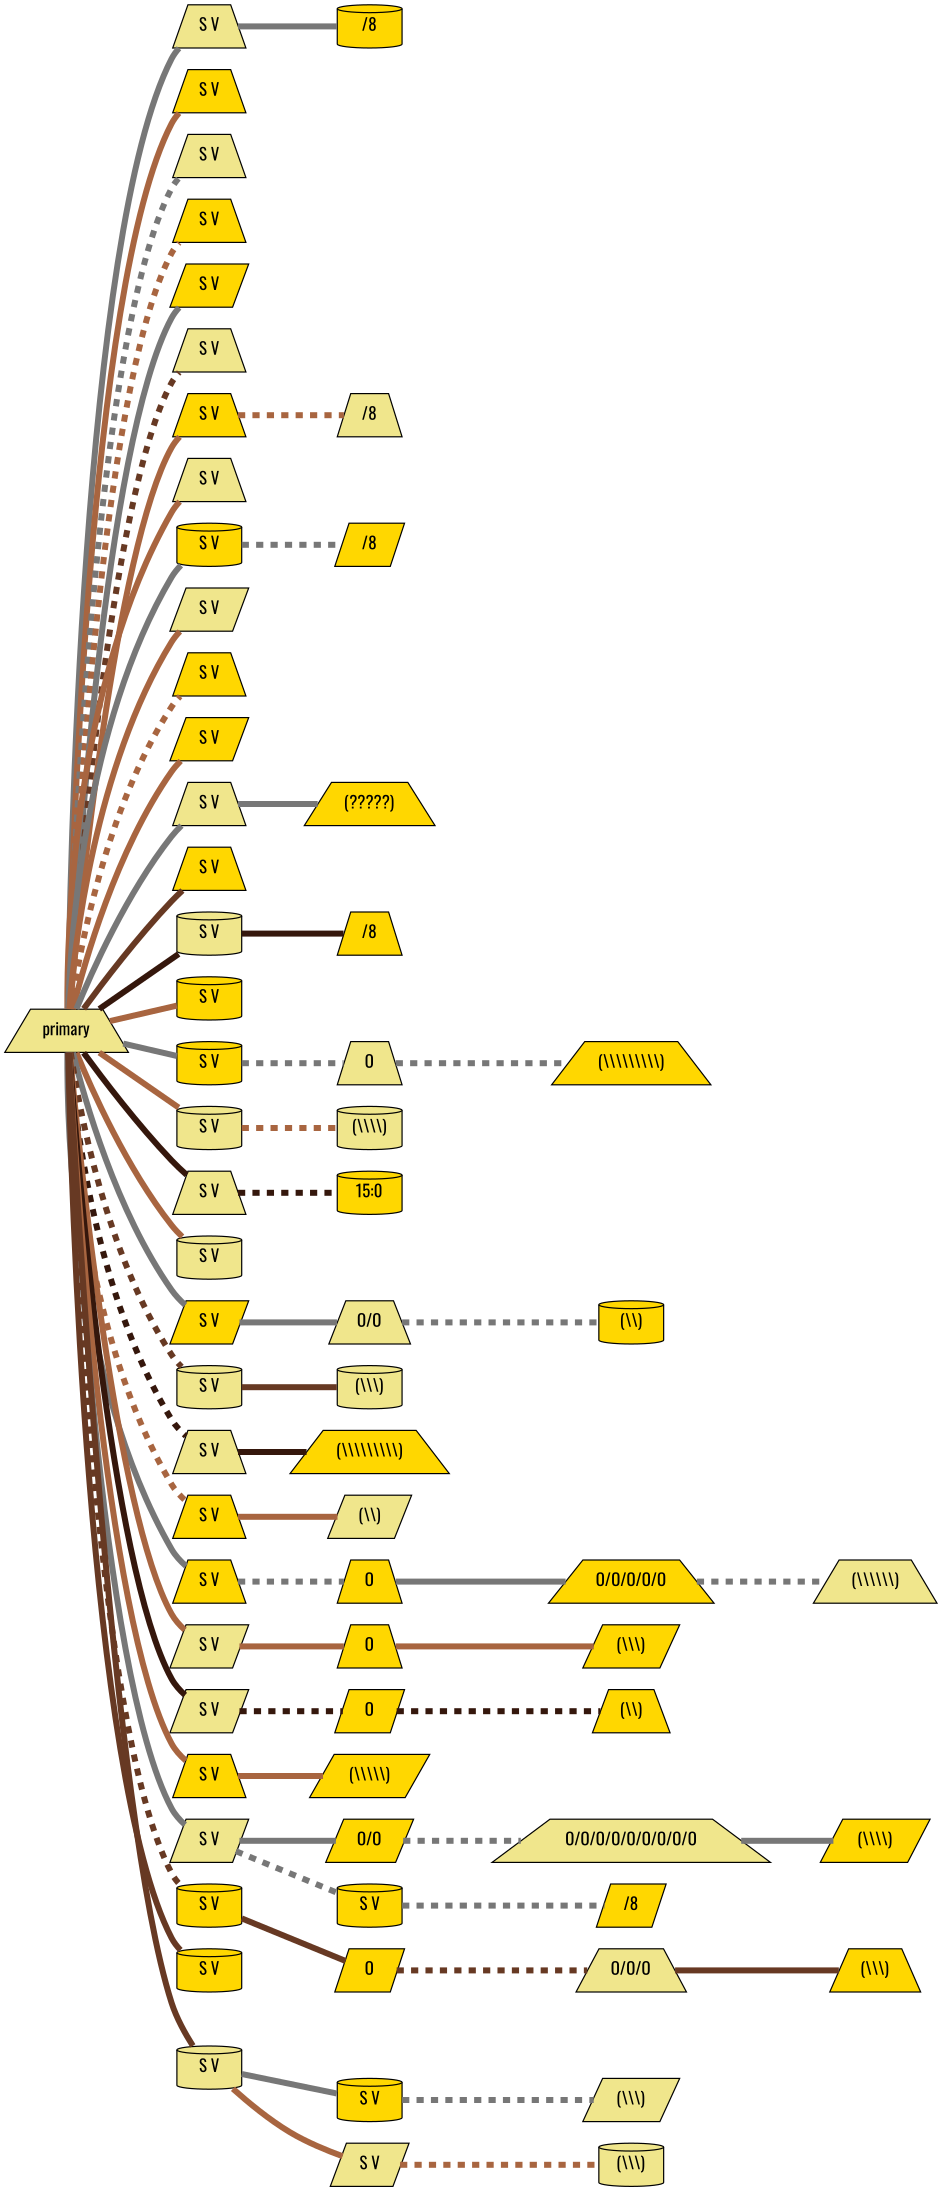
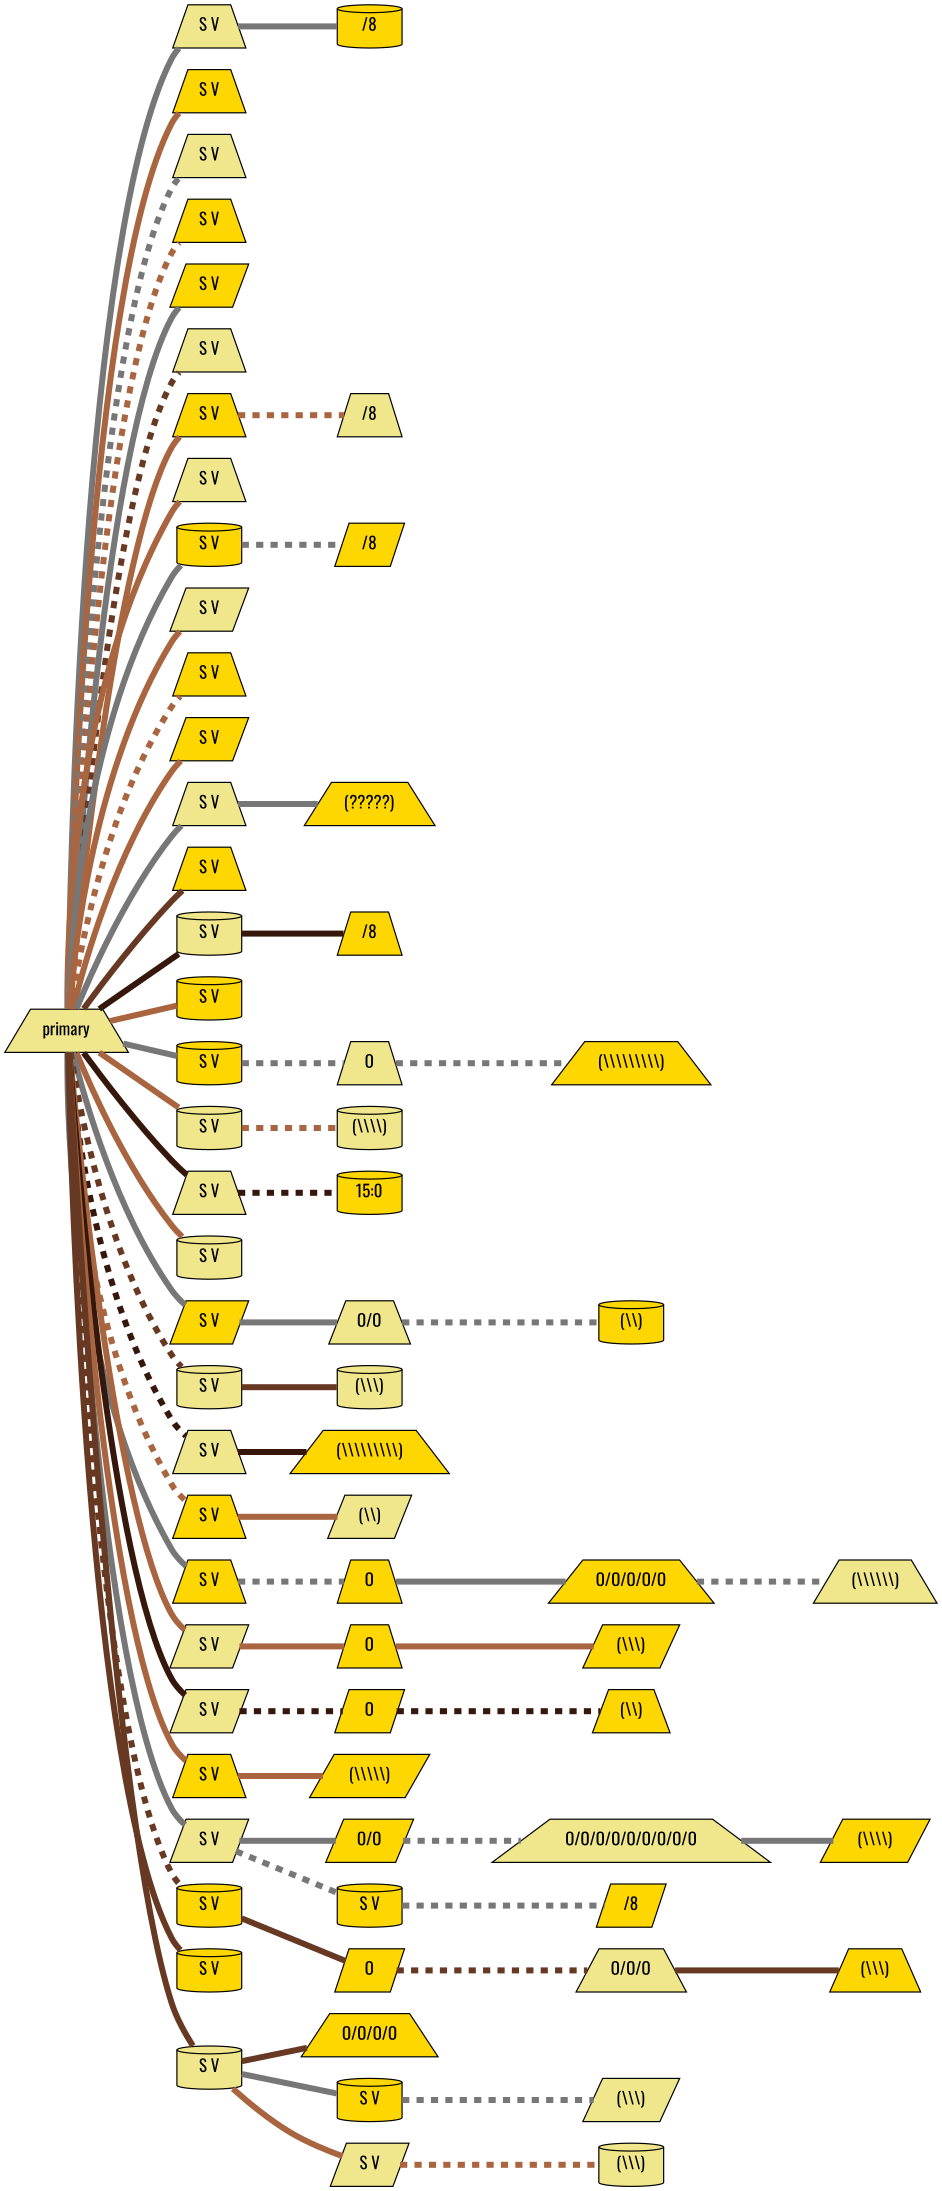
none -> (370, 2035)
